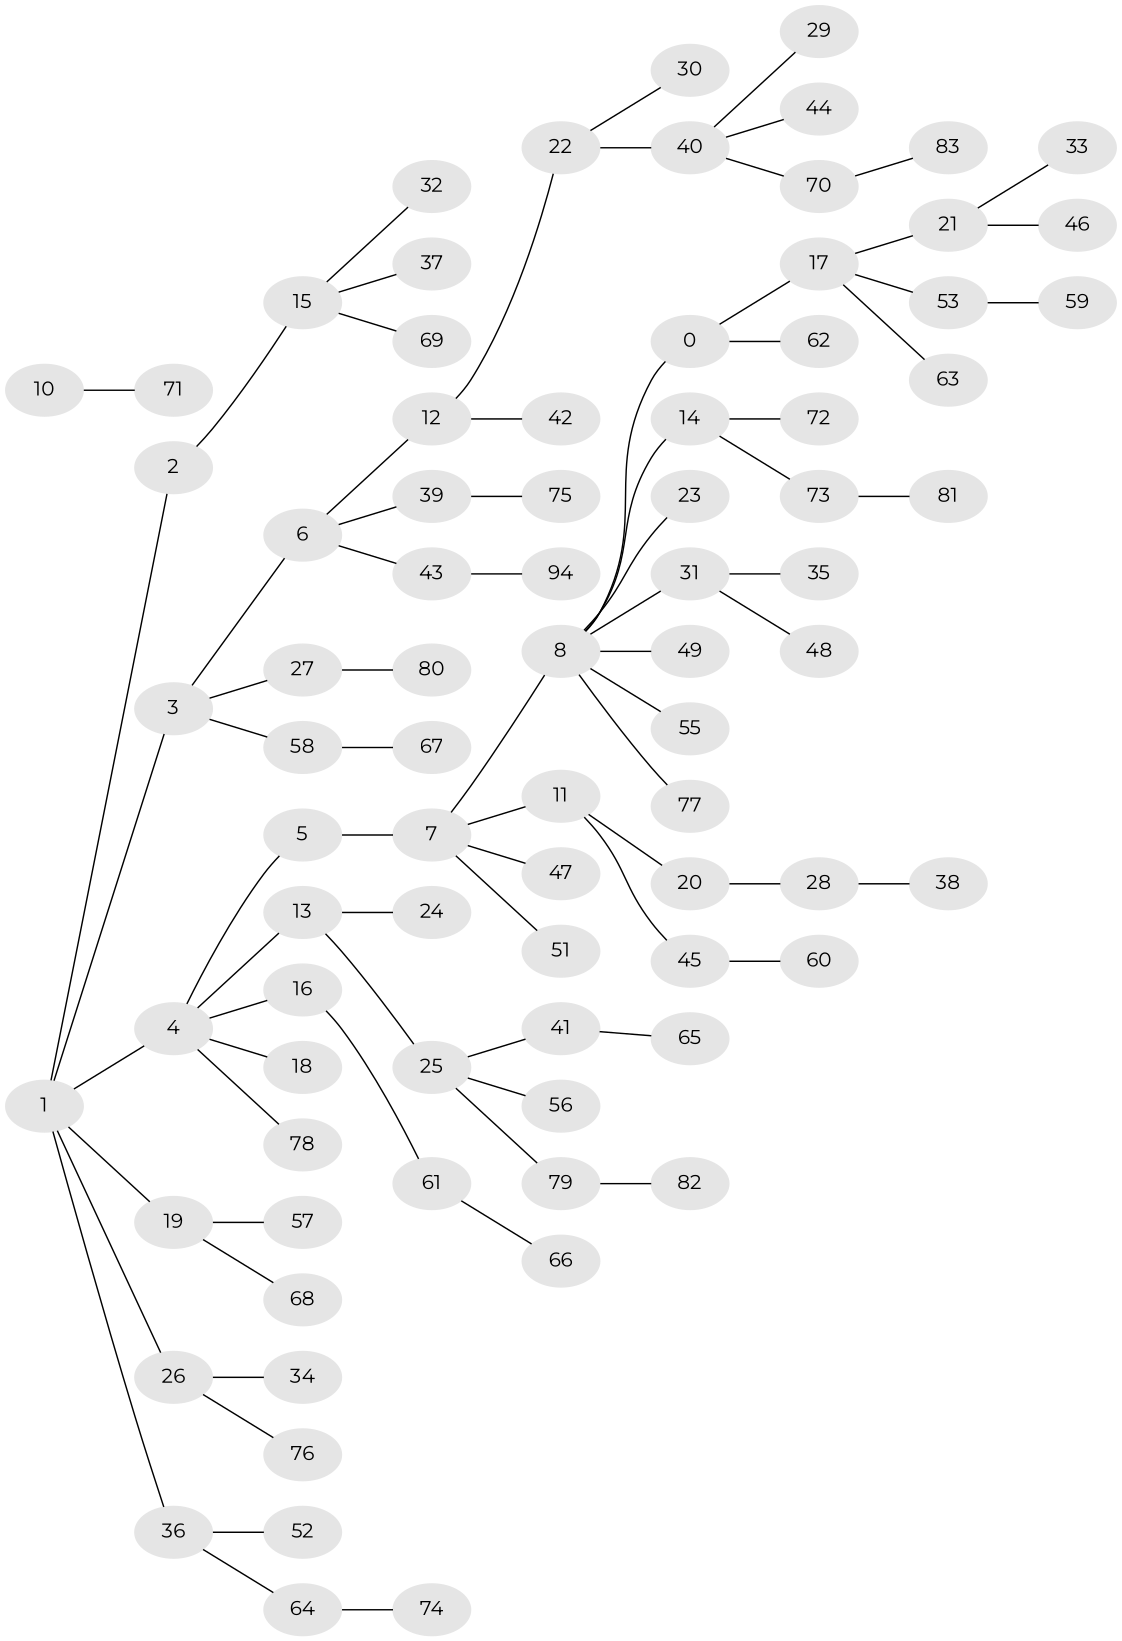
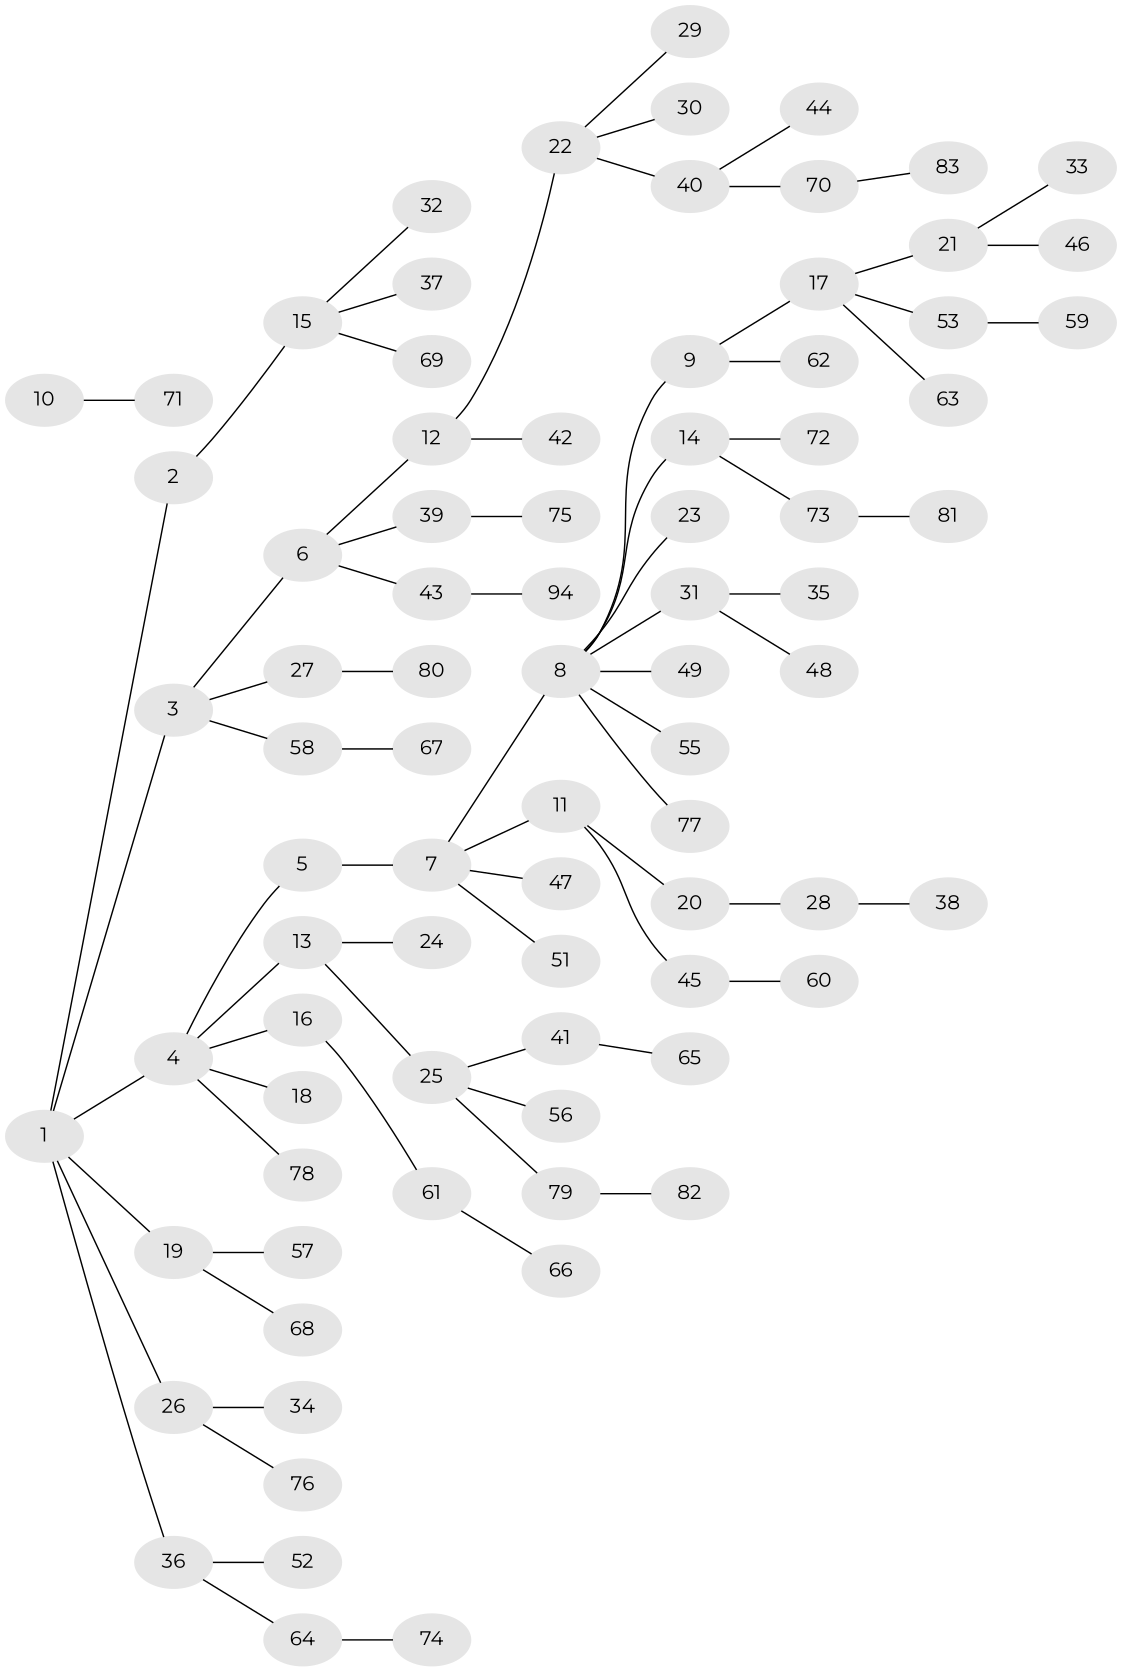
(755, 90) -> (626, 90)
(690, 341) -> (690, 362)
